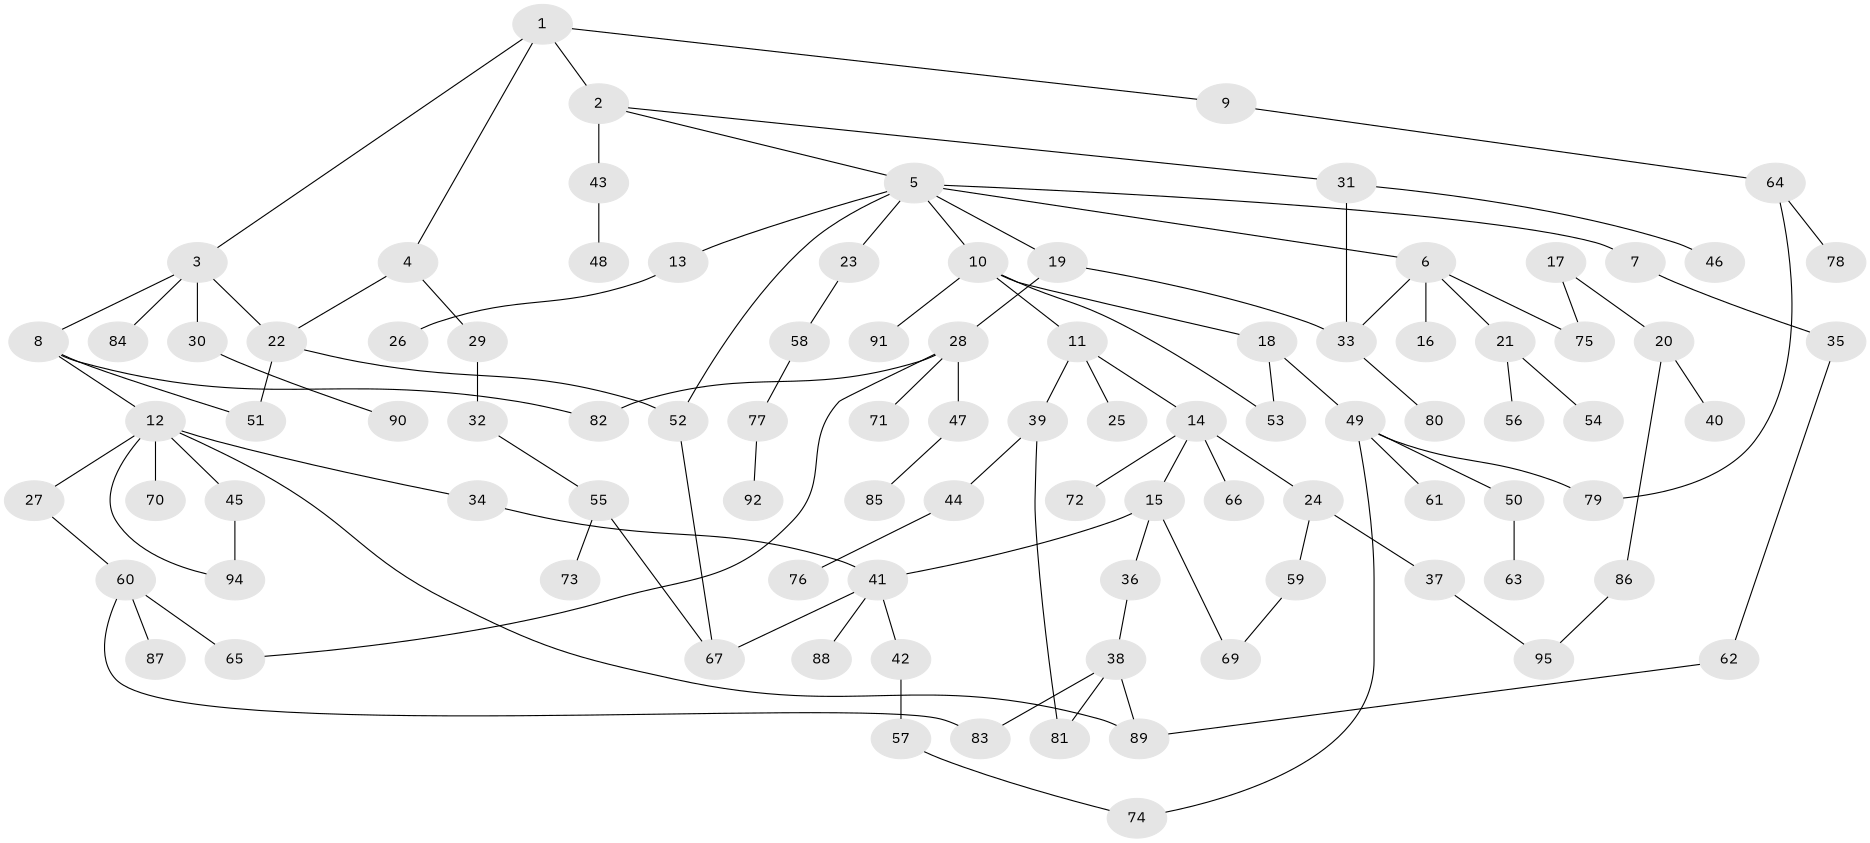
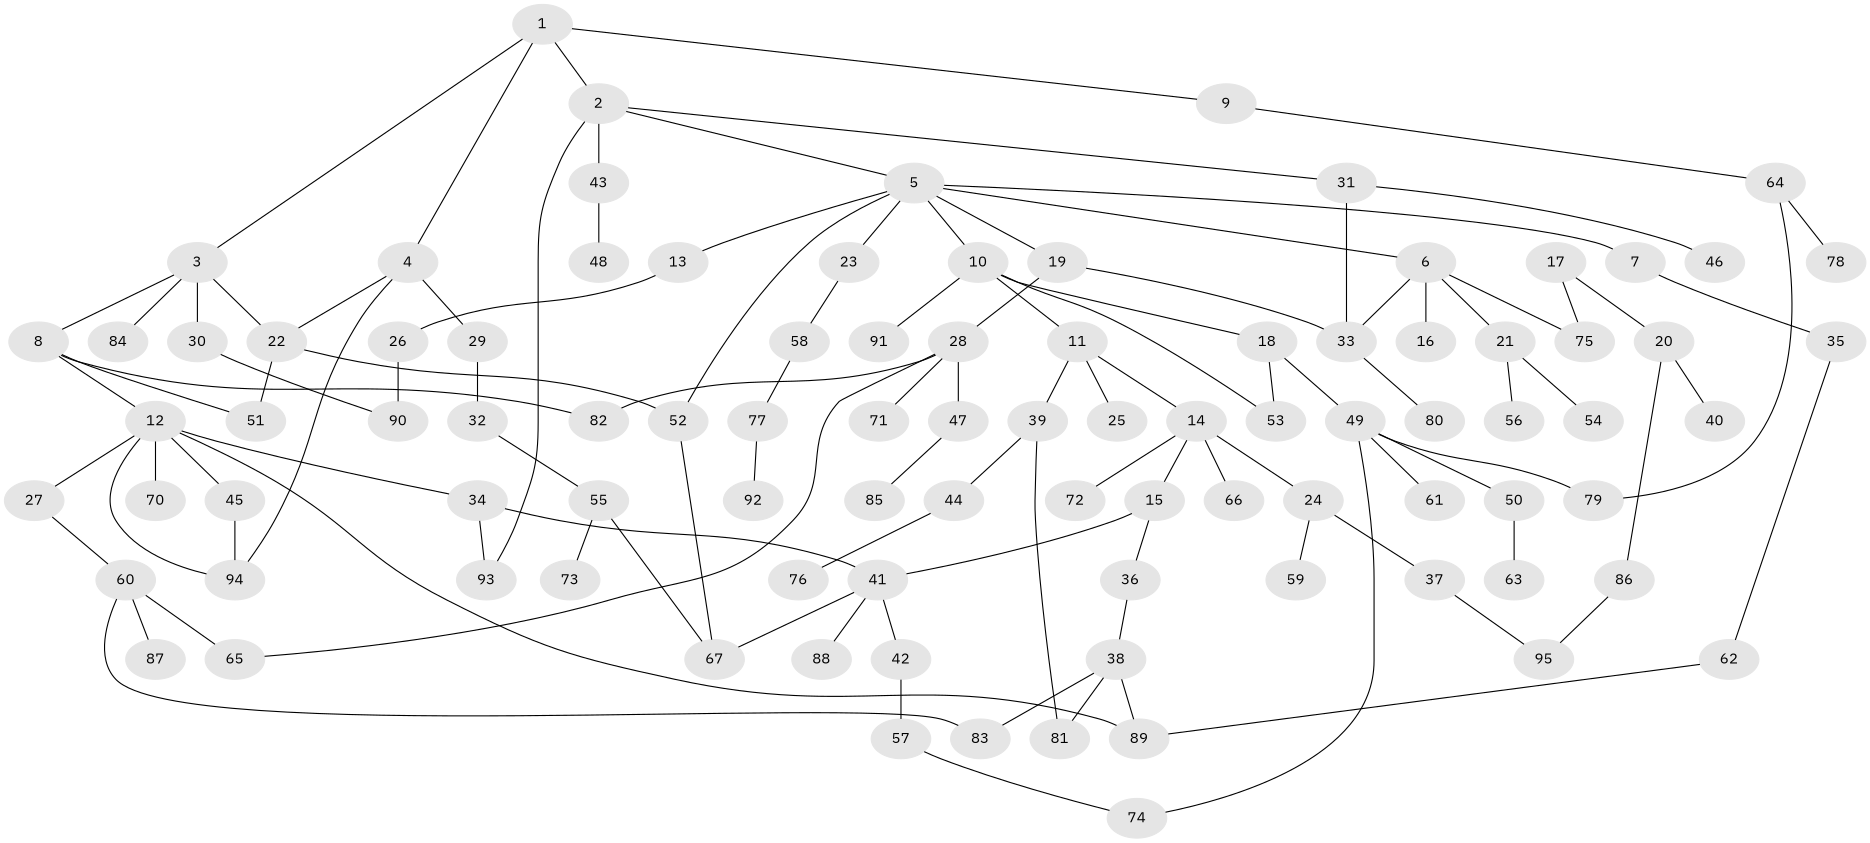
none -> (398, 382)
none -> (316, 418)
none -> (486, 580)
(1231, 659) -> none
